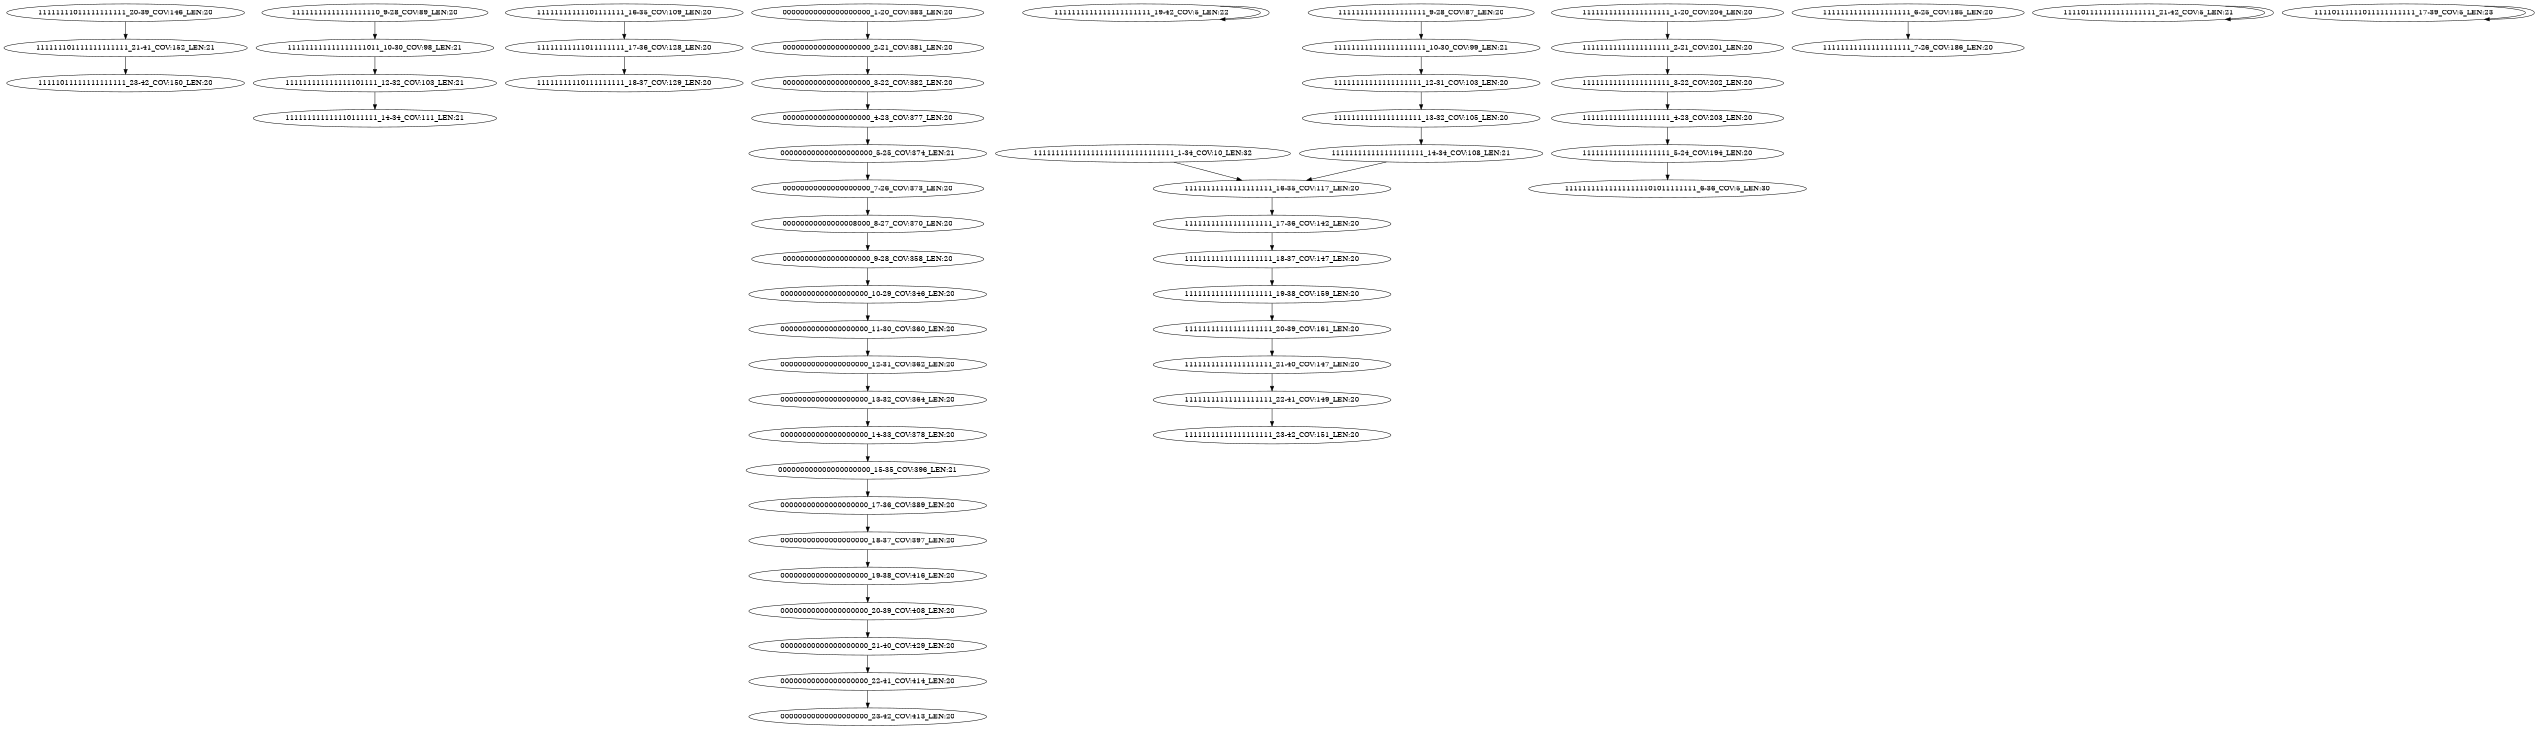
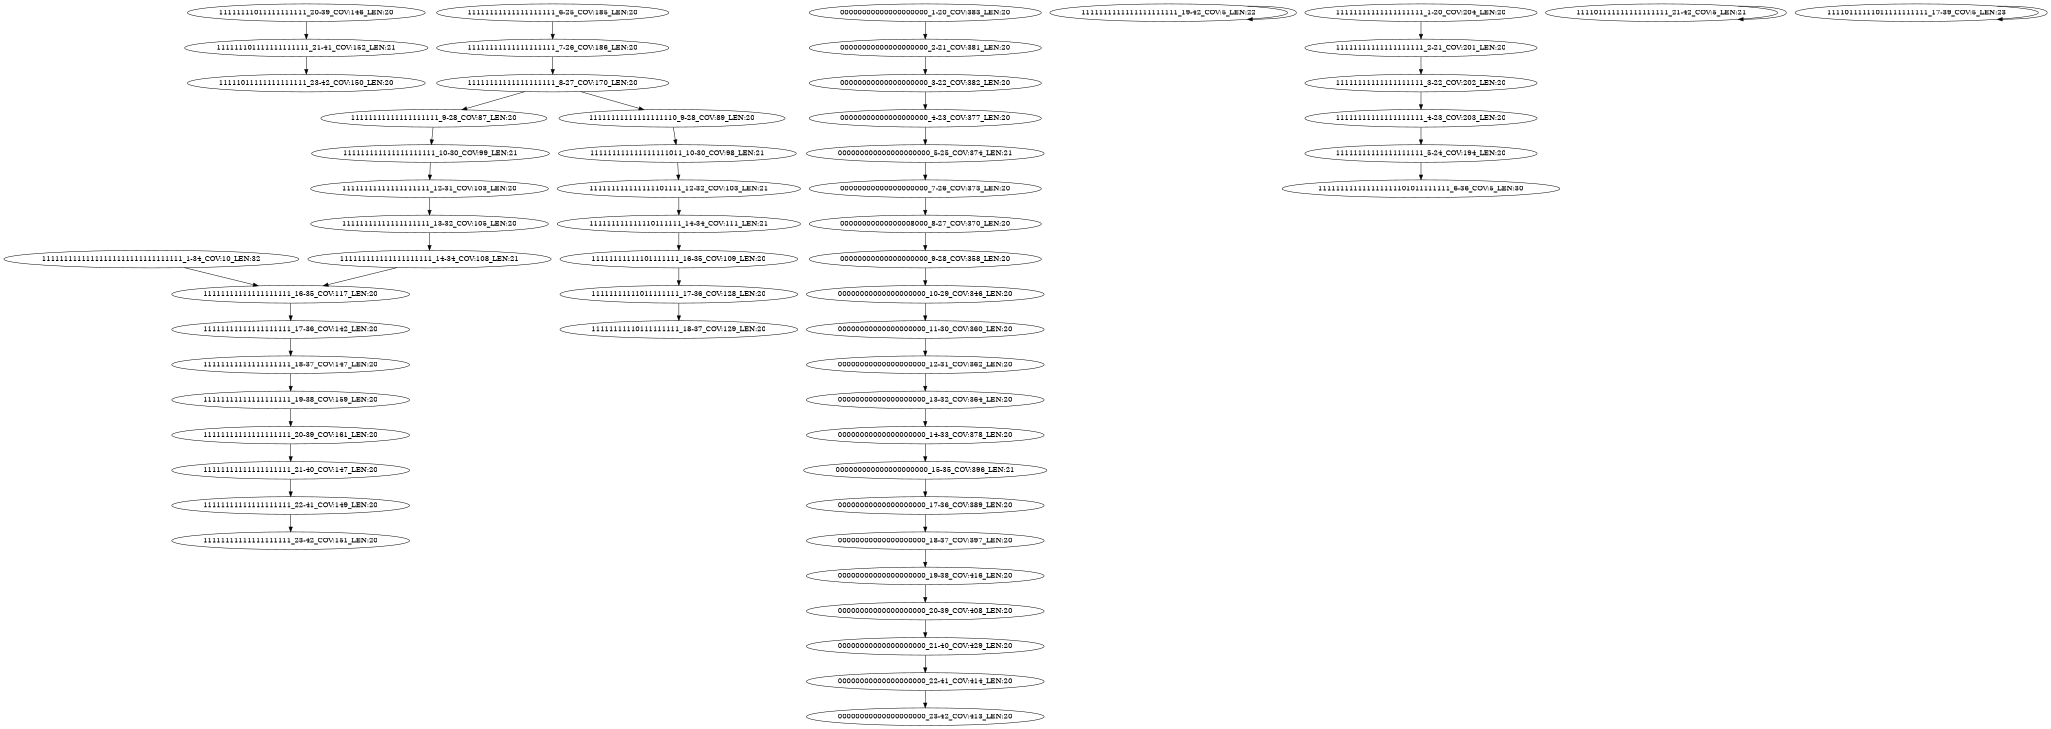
none -> (553, 83)
none -> (679, 239)
